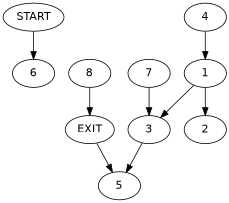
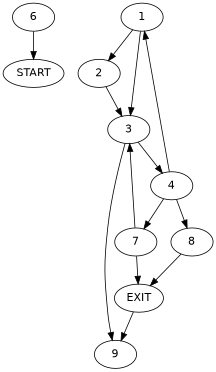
(34, 41) -> (34, 41)
none -> (112, 98)
none -> (148, 155)
(119, 186) -> (116, 354)
none -> (180, 210)
none -> (156, 211)
none -> (137, 266)
